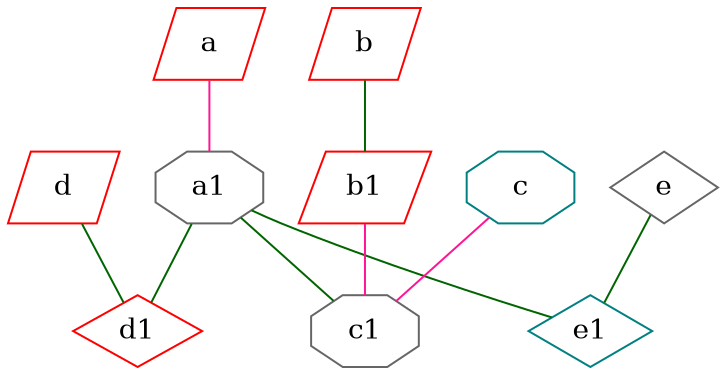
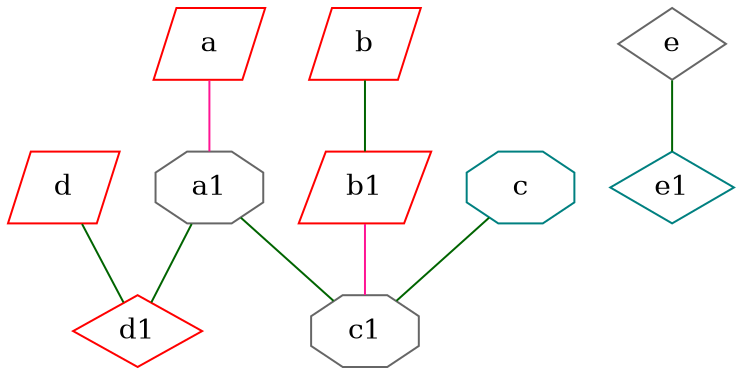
(443, 259) -> (443, 259)
(400, 268) -> none
